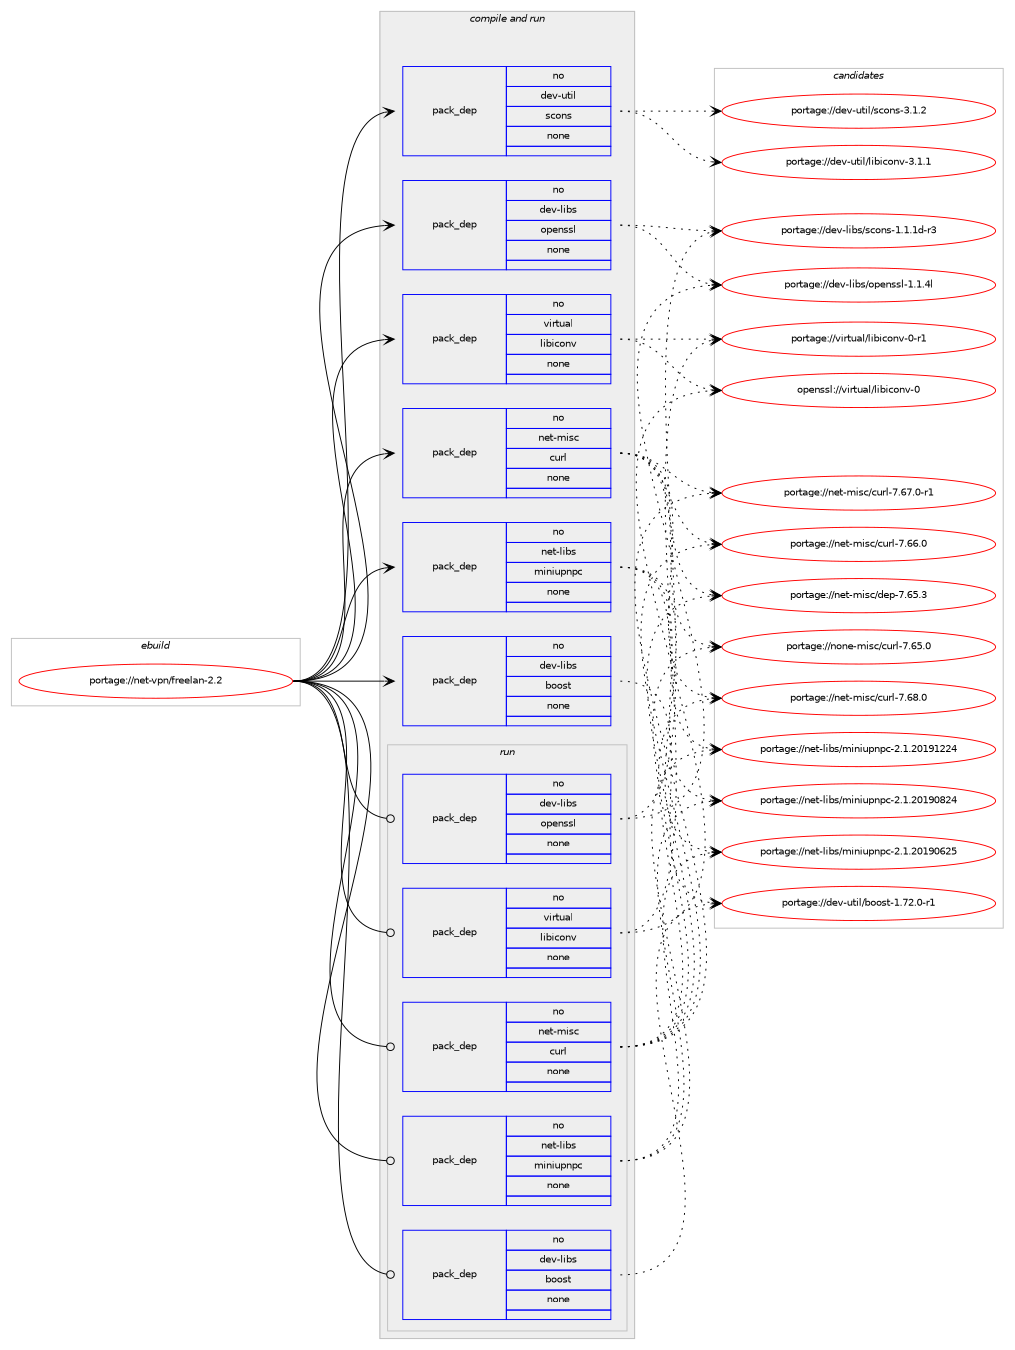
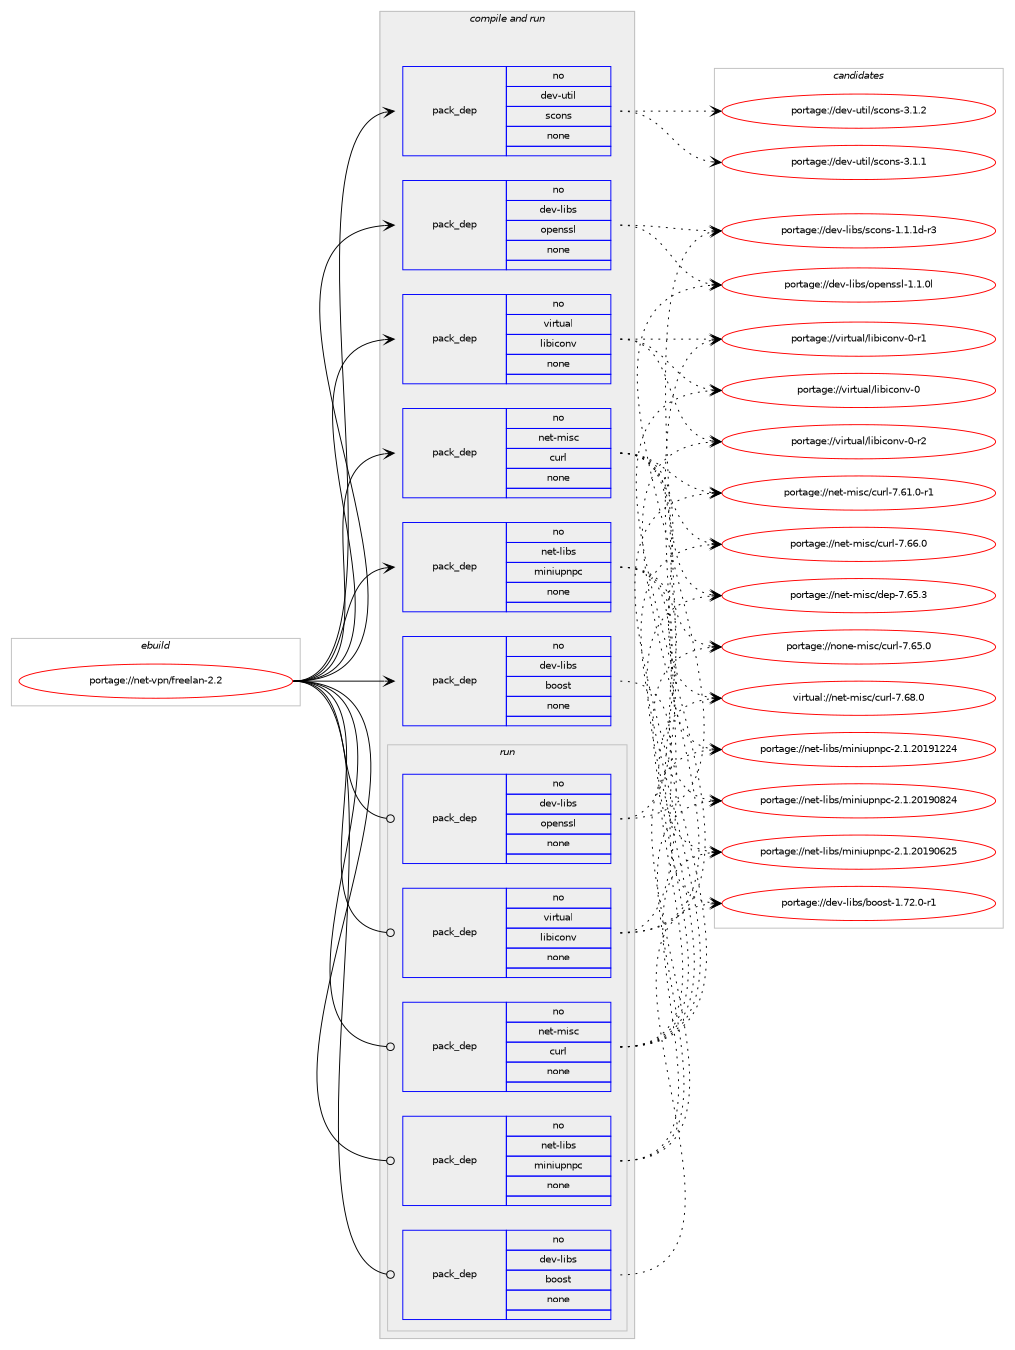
(859, 162) -> (859, 162)
(859, 285) -> (859, 285)
(859, 390) -> (859, 390)
none -> (859, 442)
(859, 493) -> (859, 493)
(859, 698) -> (859, 698)
(859, 903) -> (859, 903)
